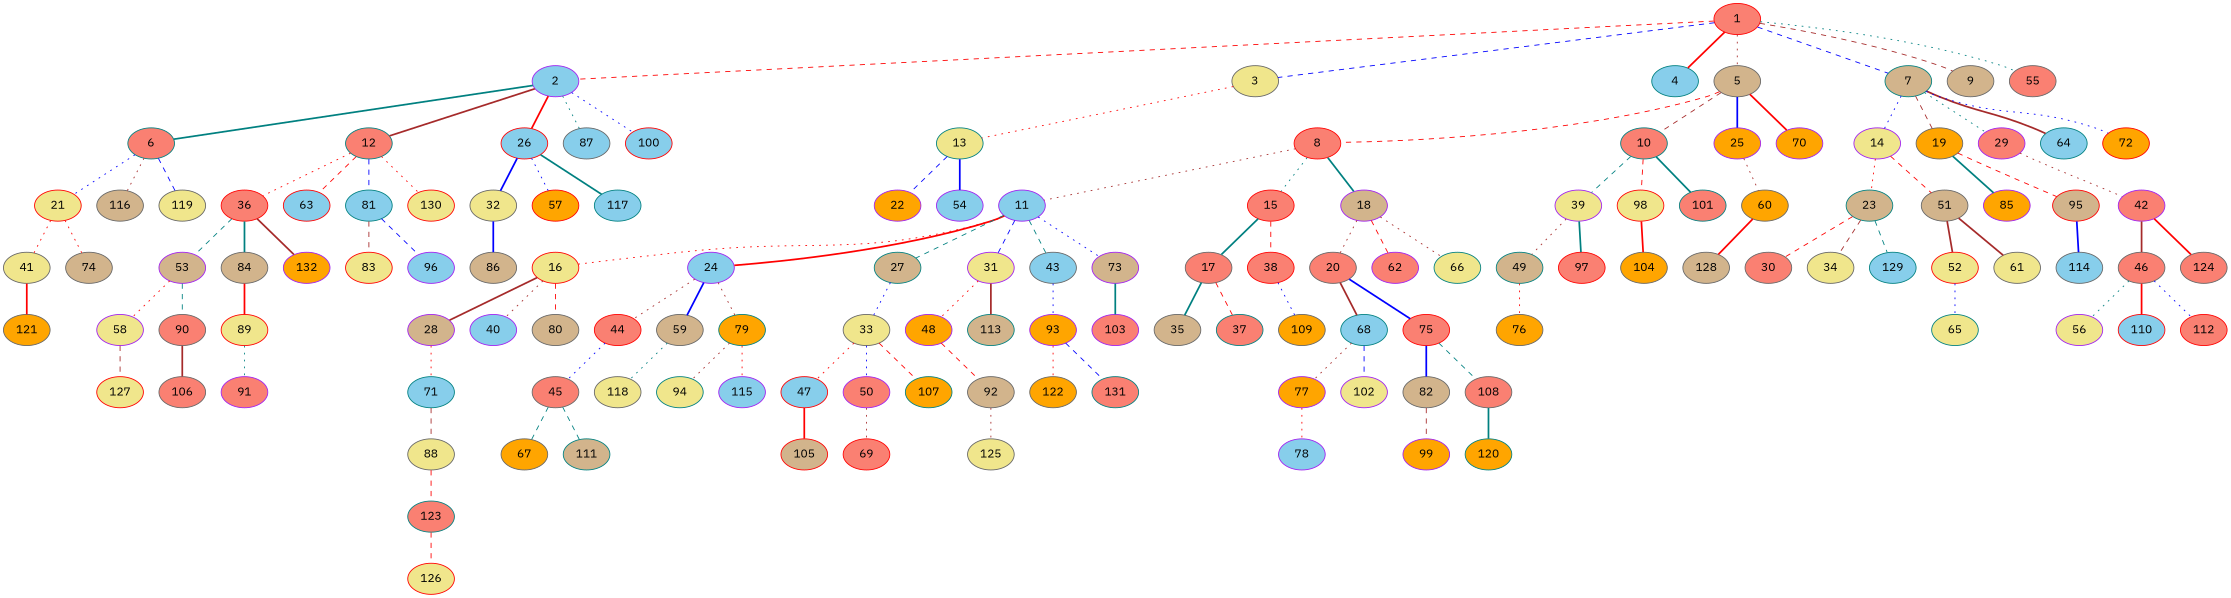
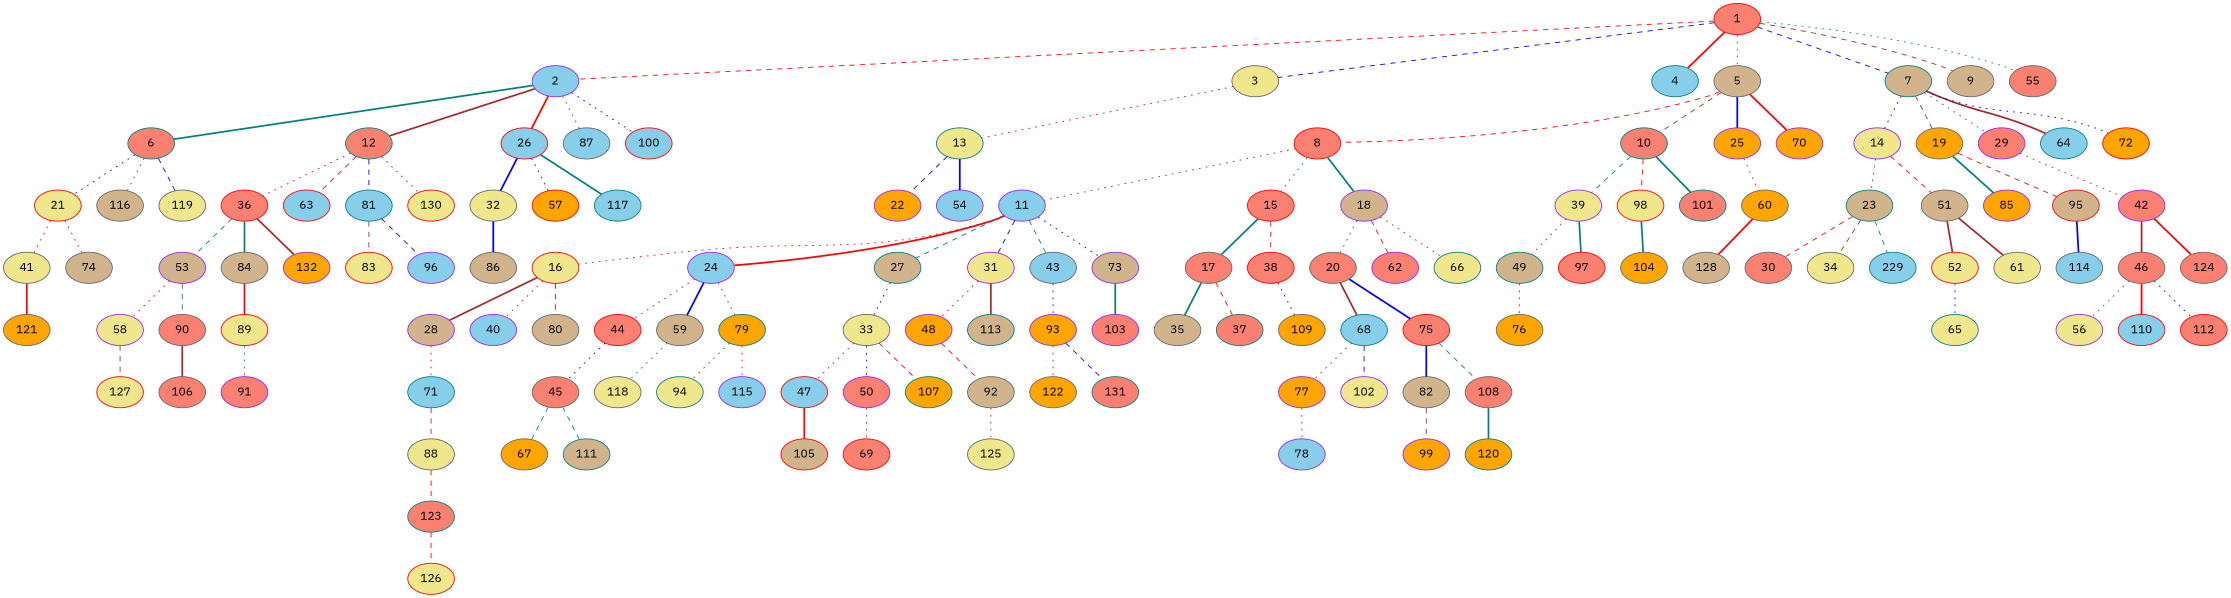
(1642, 237) -> (1642, 237)
(1893, 268) -> (1893, 268)
